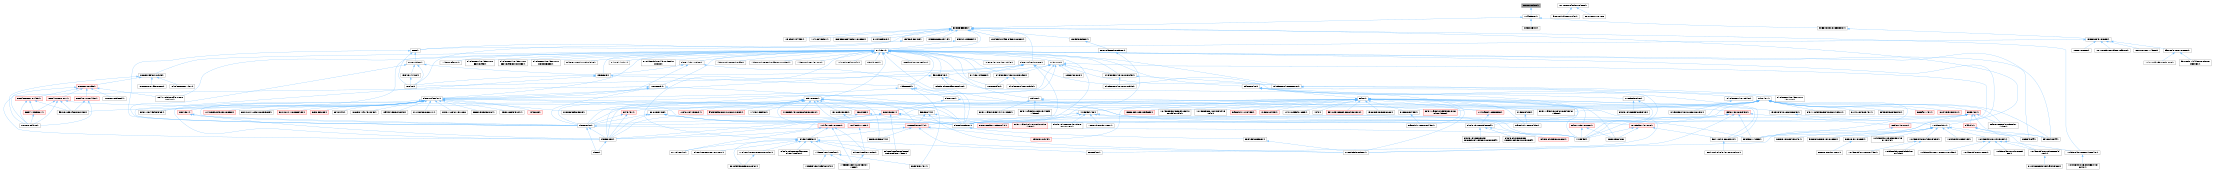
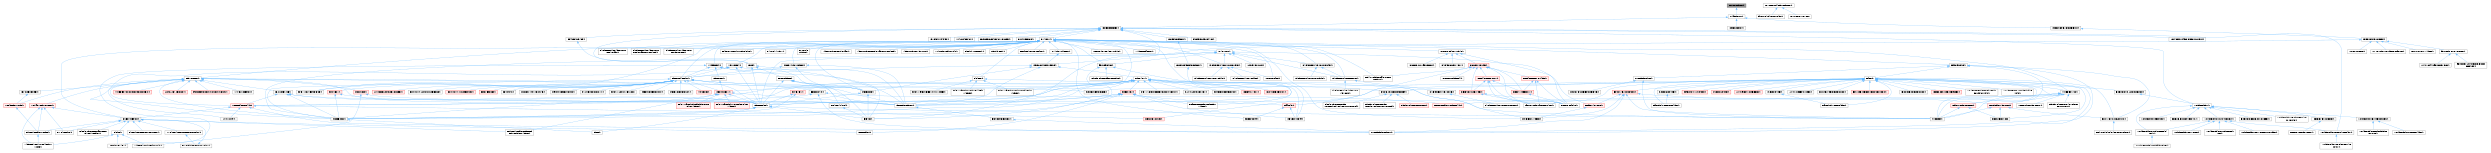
(921, 45) -> (1005, 46)
(658, 63) -> (803, 52)
(1008, 68) -> (1052, 59)
none -> (1508, 75)
none -> (1210, 79)
(755, 81) -> (797, 76)
none -> (1400, 84)
(1192, 104) -> (711, 98)
(529, 105) -> (1479, 86)
none -> (803, 111)
(1318, 112) -> (1833, 92)
(731, 116) -> (271, 133)
(1485, 118) -> (1635, 83)
(879, 139) -> (229, 119)
(744, 145) -> (189, 123)
(827, 153) -> (118, 133)
(1899, 153) -> (2373, 133)
